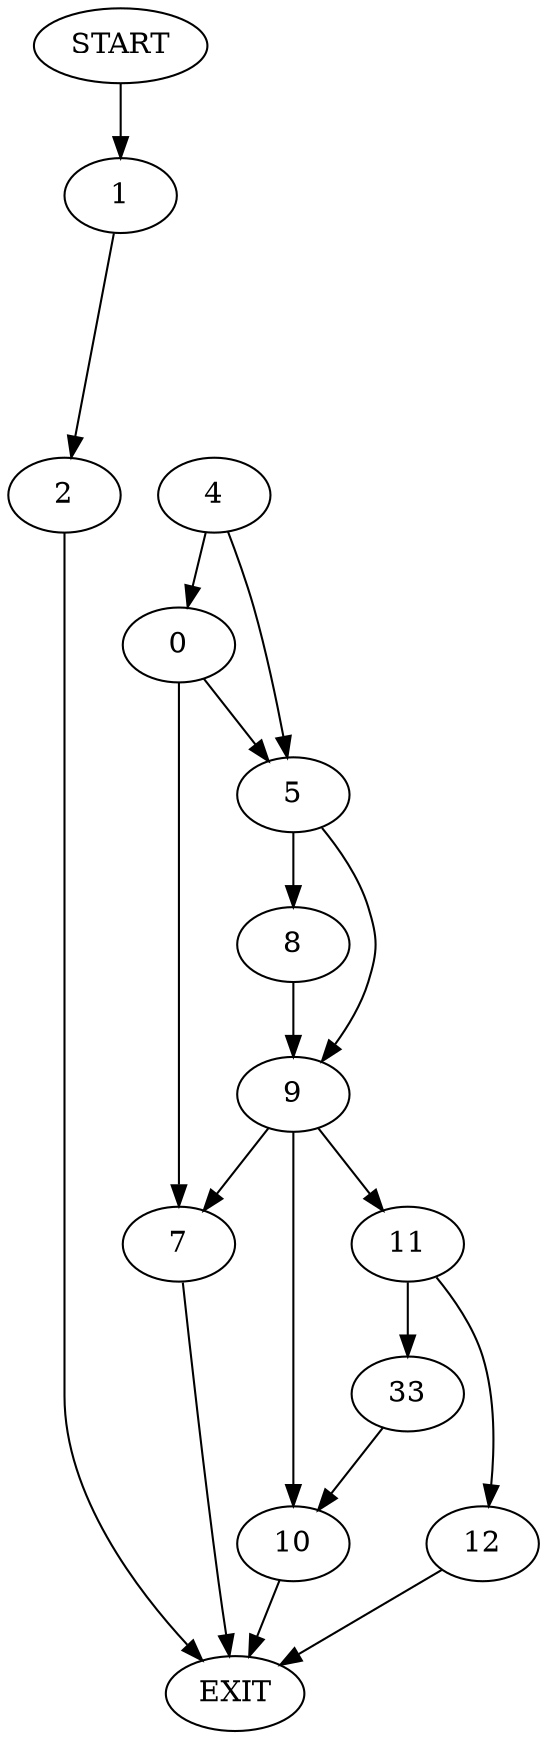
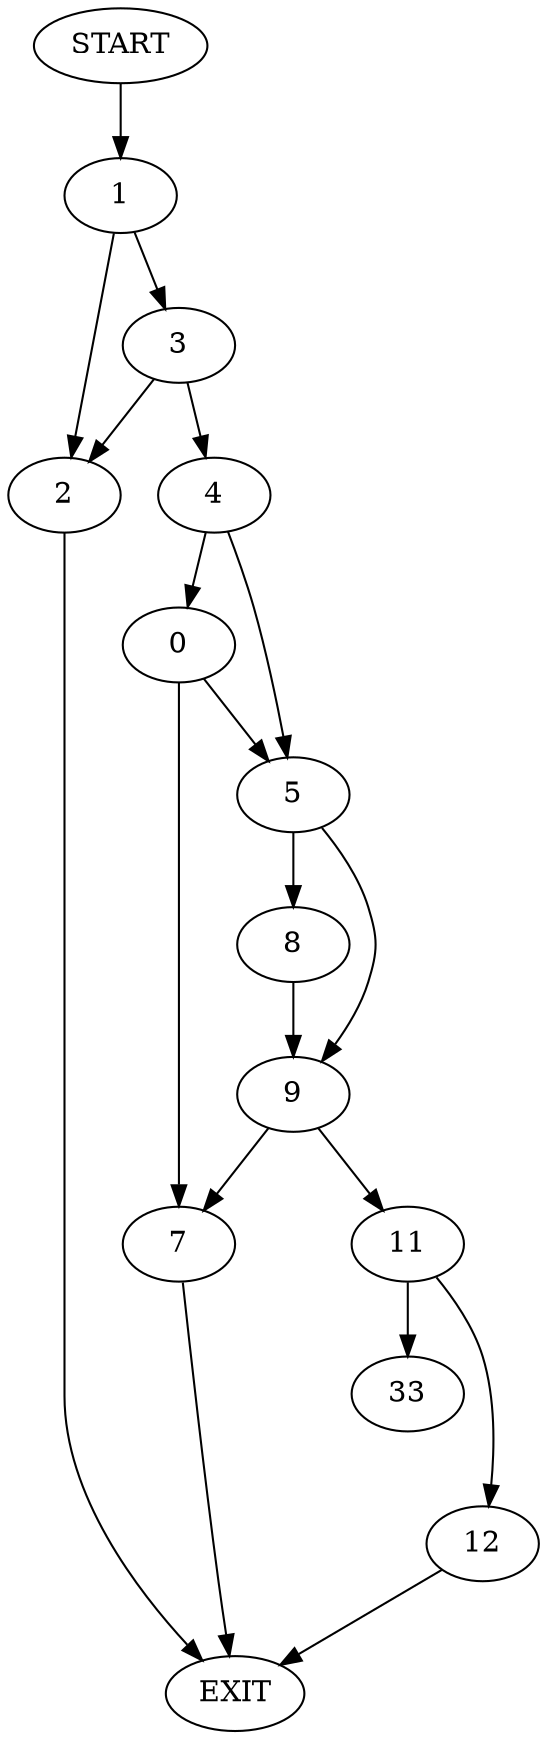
none -> (179, 345)
(293, 1544) -> none
